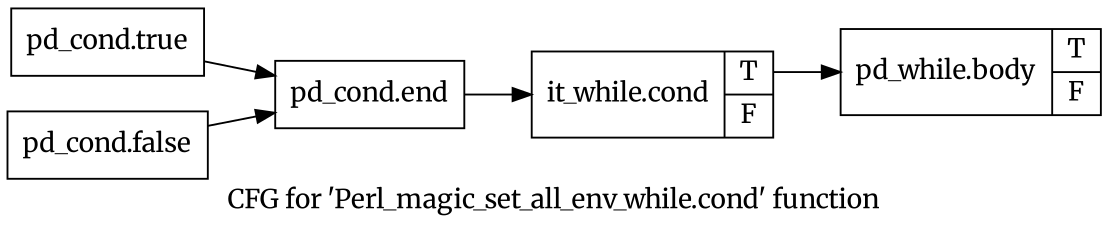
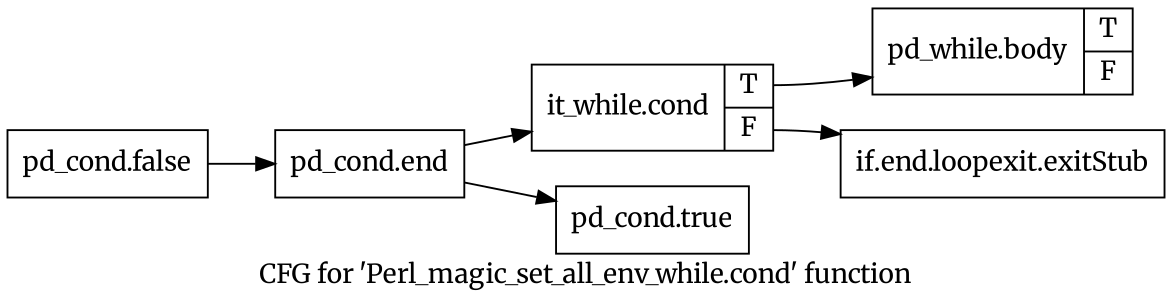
(230, 67) -> (501, 190)
none -> (1003, 164)
